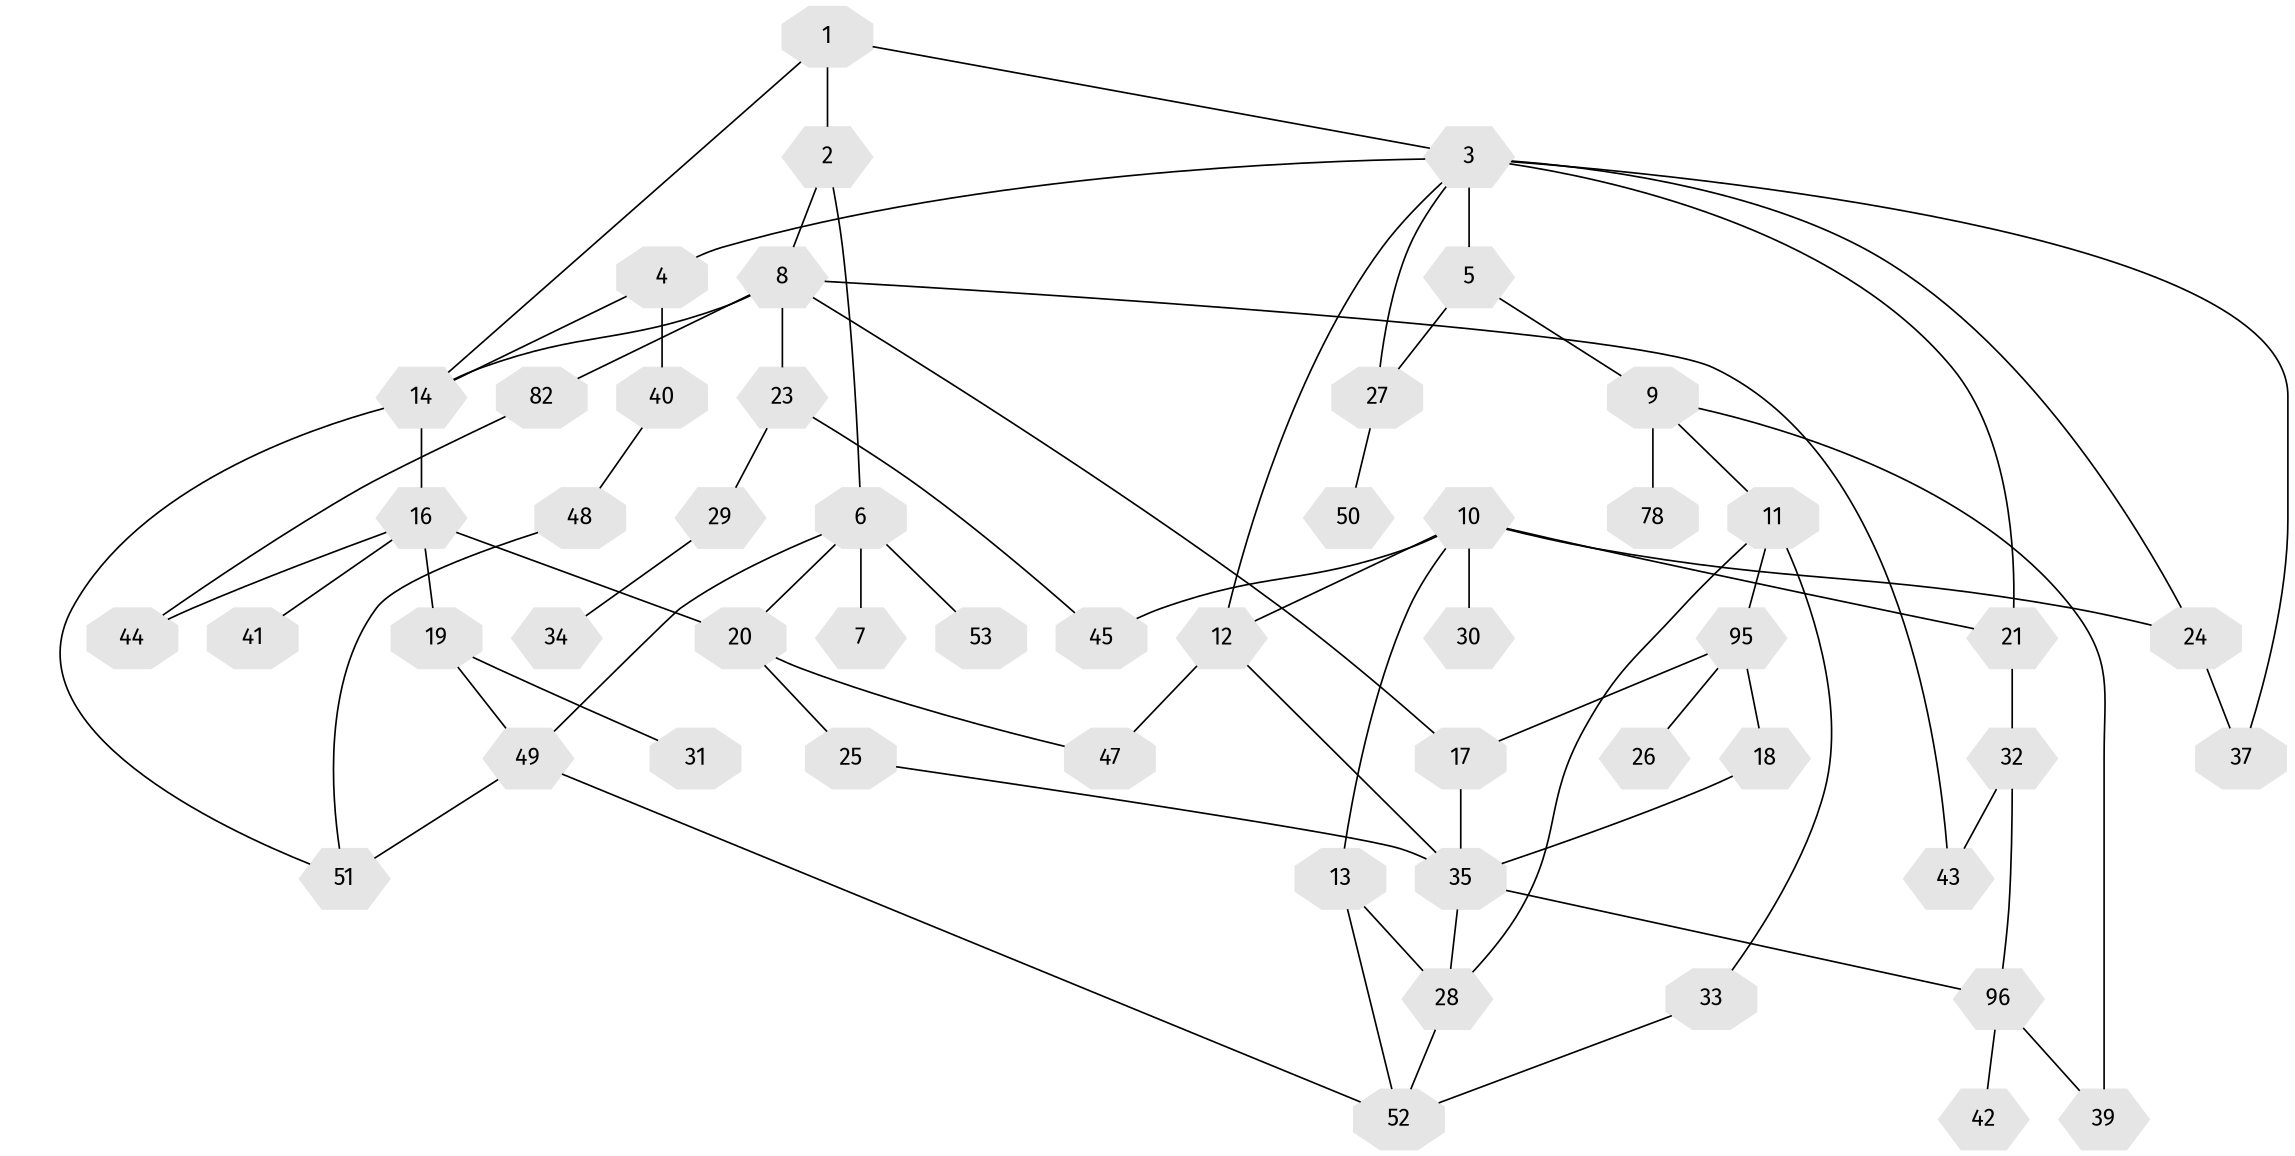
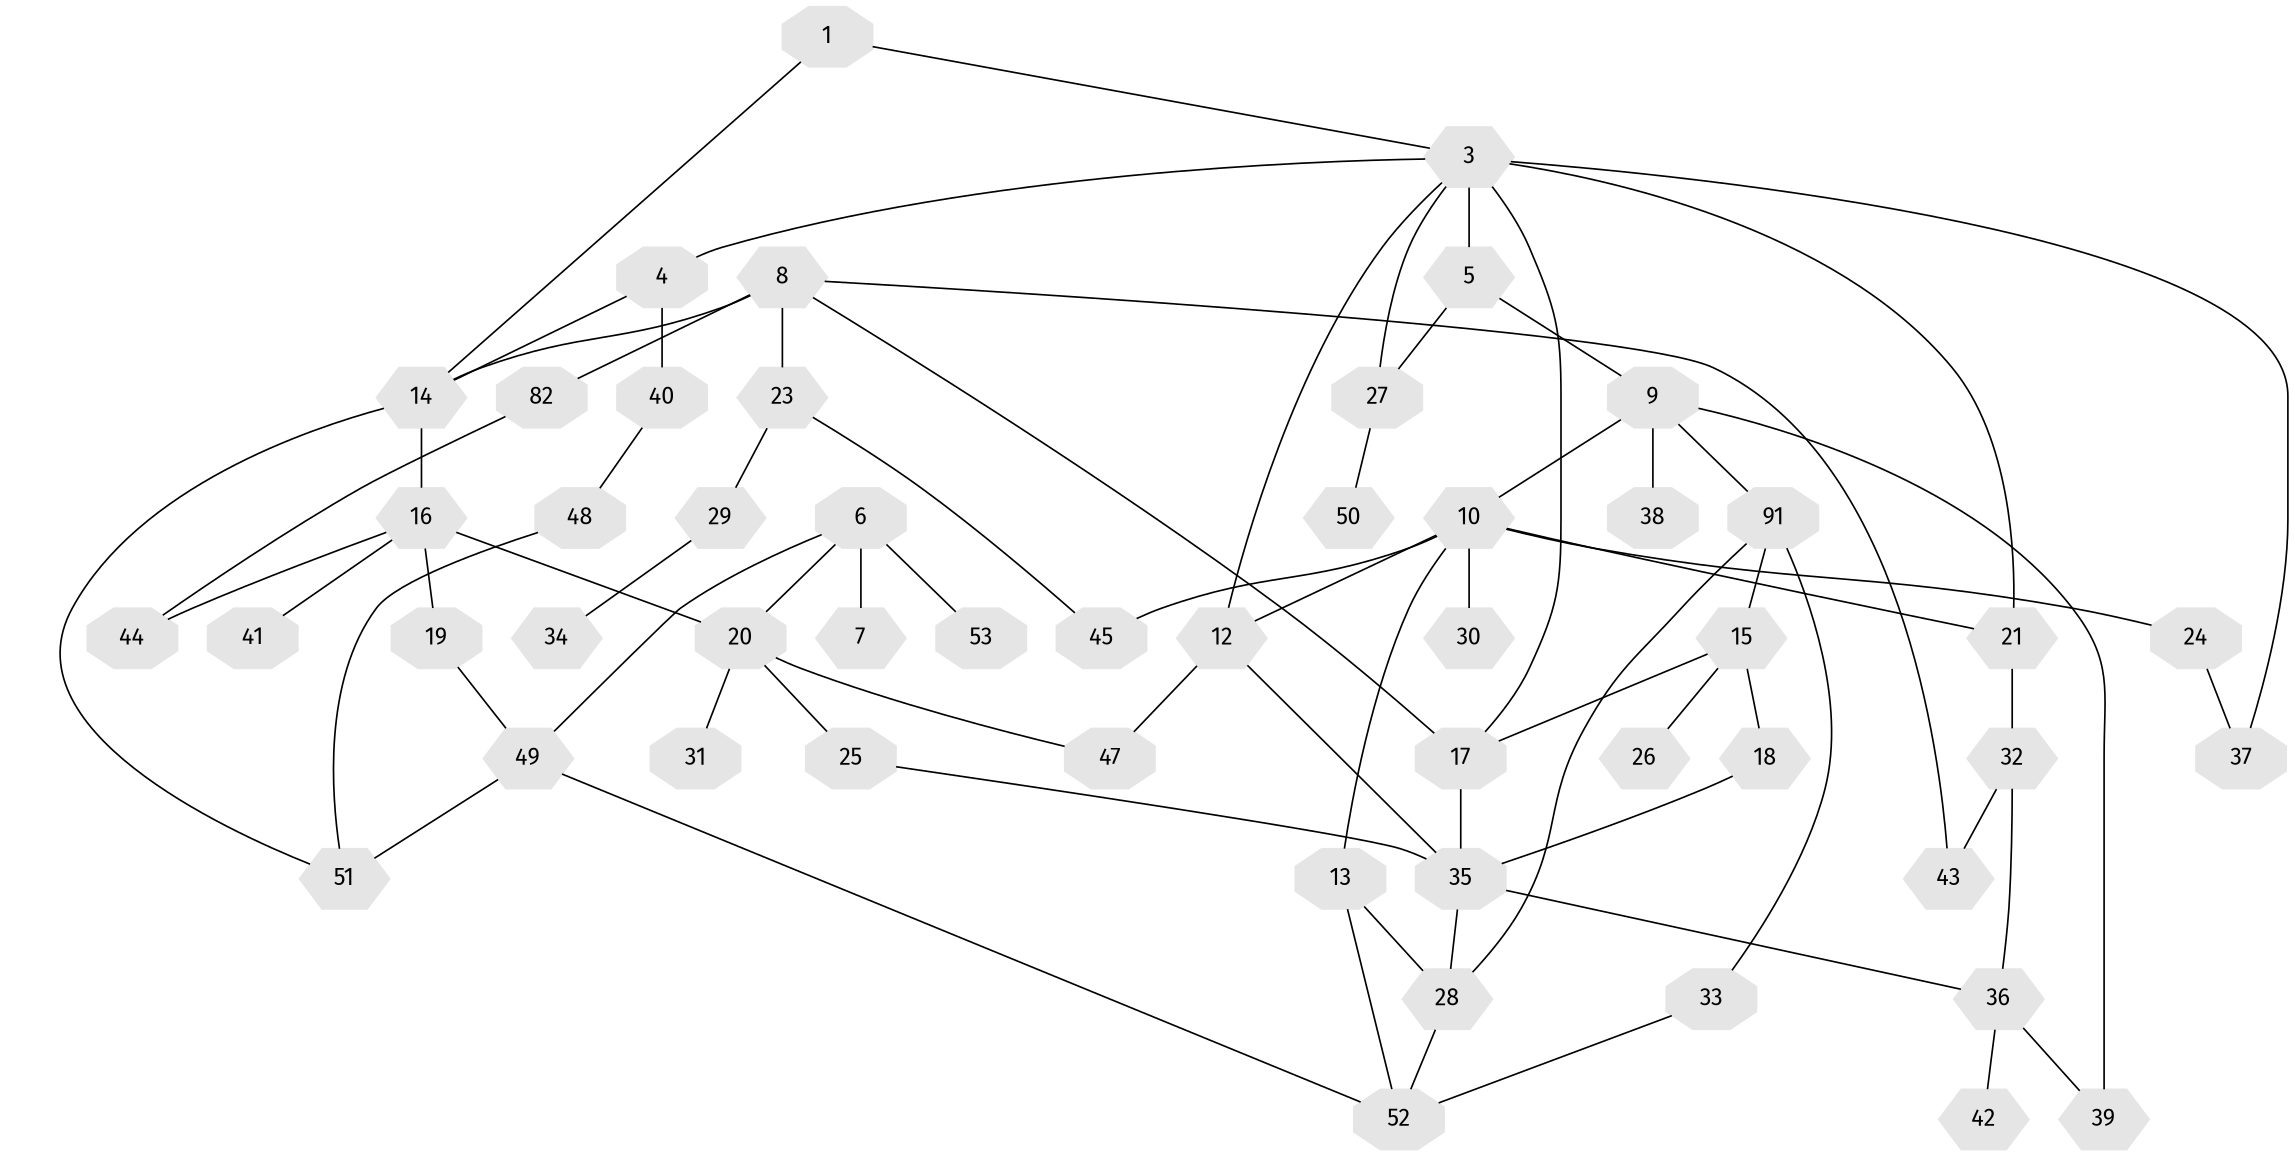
(827, 157) -> none
(1915, 281) -> (1561, 476)
none -> (1551, 464)
(1653, 518) -> (1653, 518)
(1773, 518) -> (1773, 518)
(1742, 638) -> (1742, 638)
(565, 699) -> (718, 699)
(1999, 999) -> (1999, 999)
